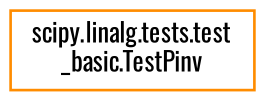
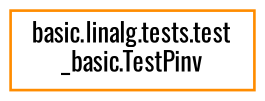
(133, 50) -> (133, 50)
